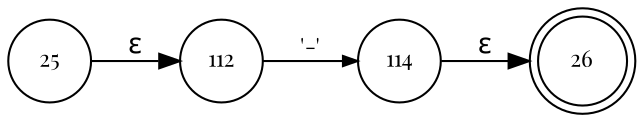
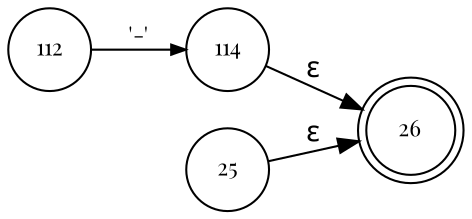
(125, 61) -> (304, 153)
